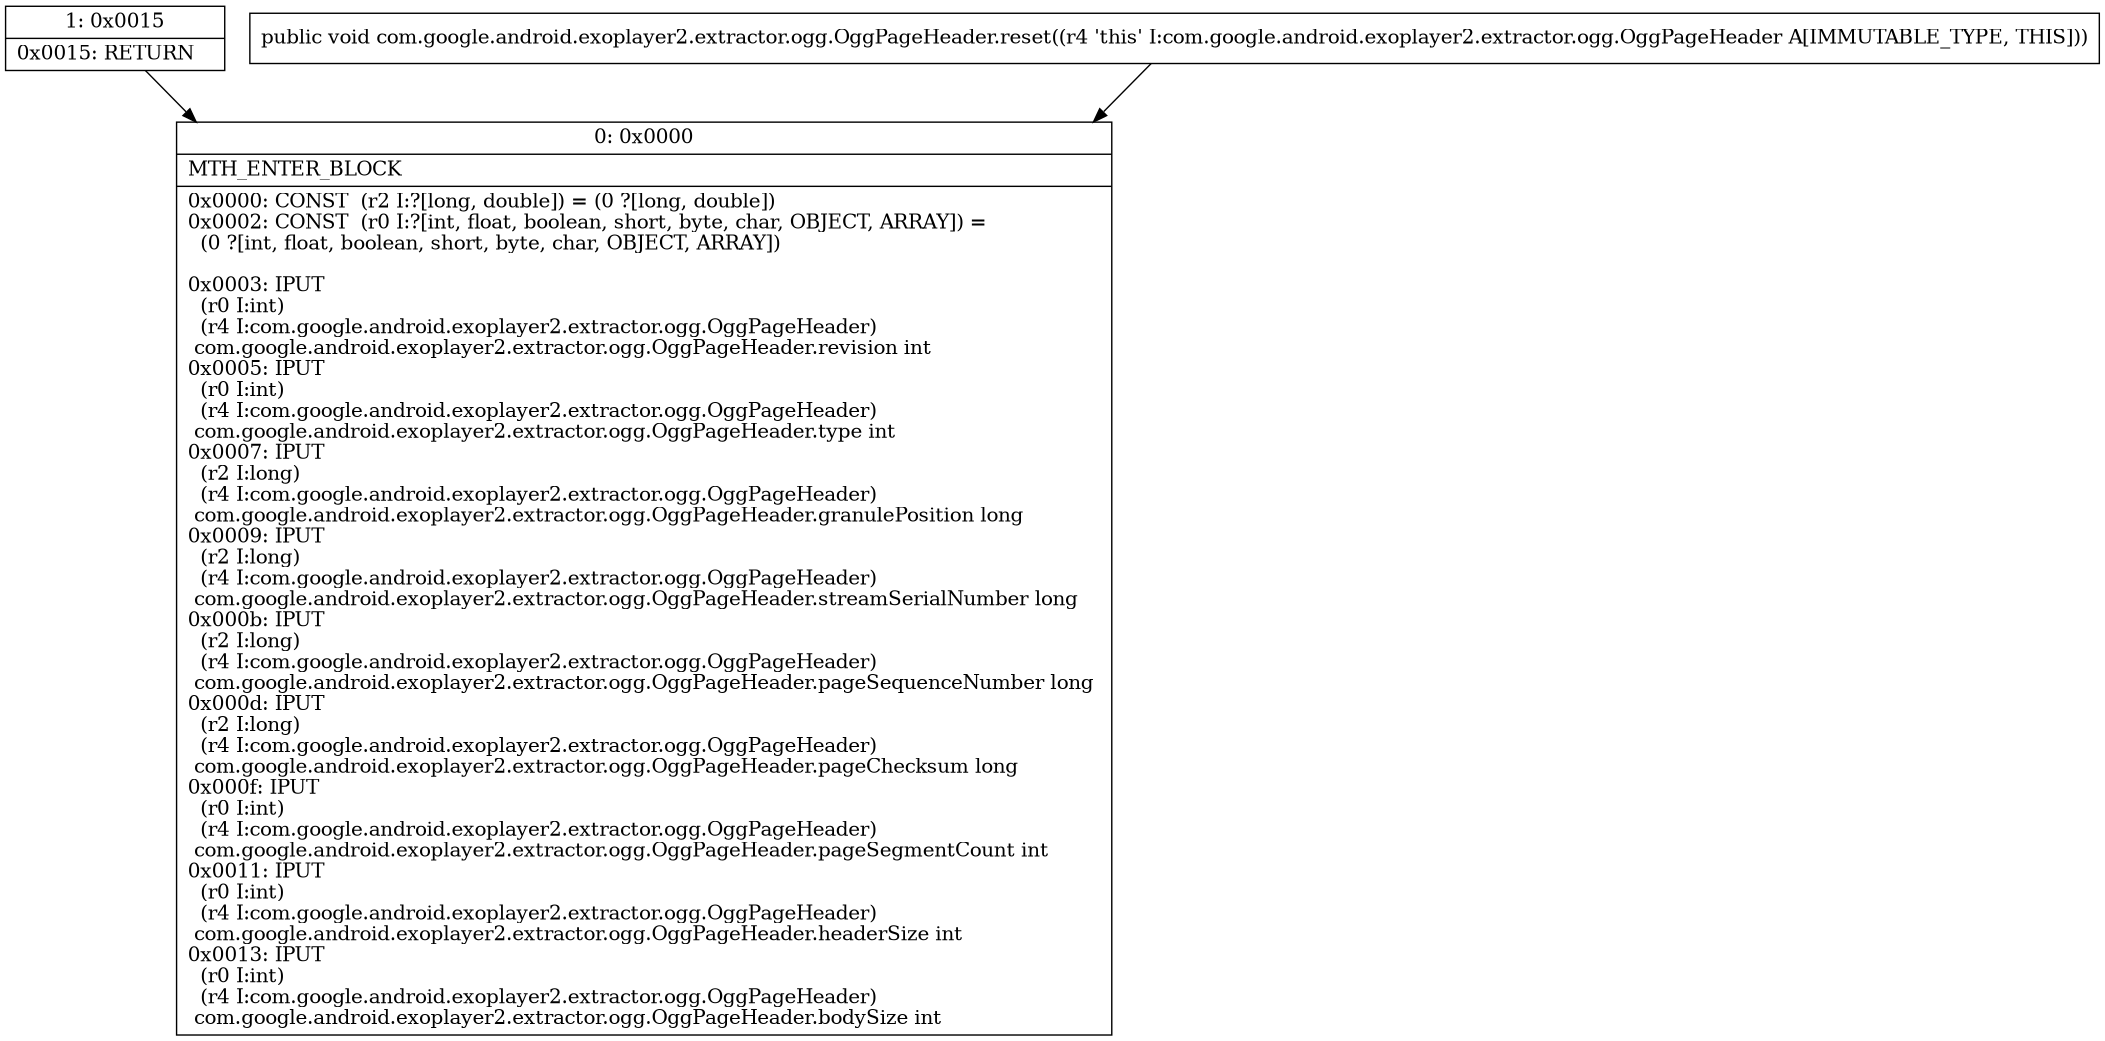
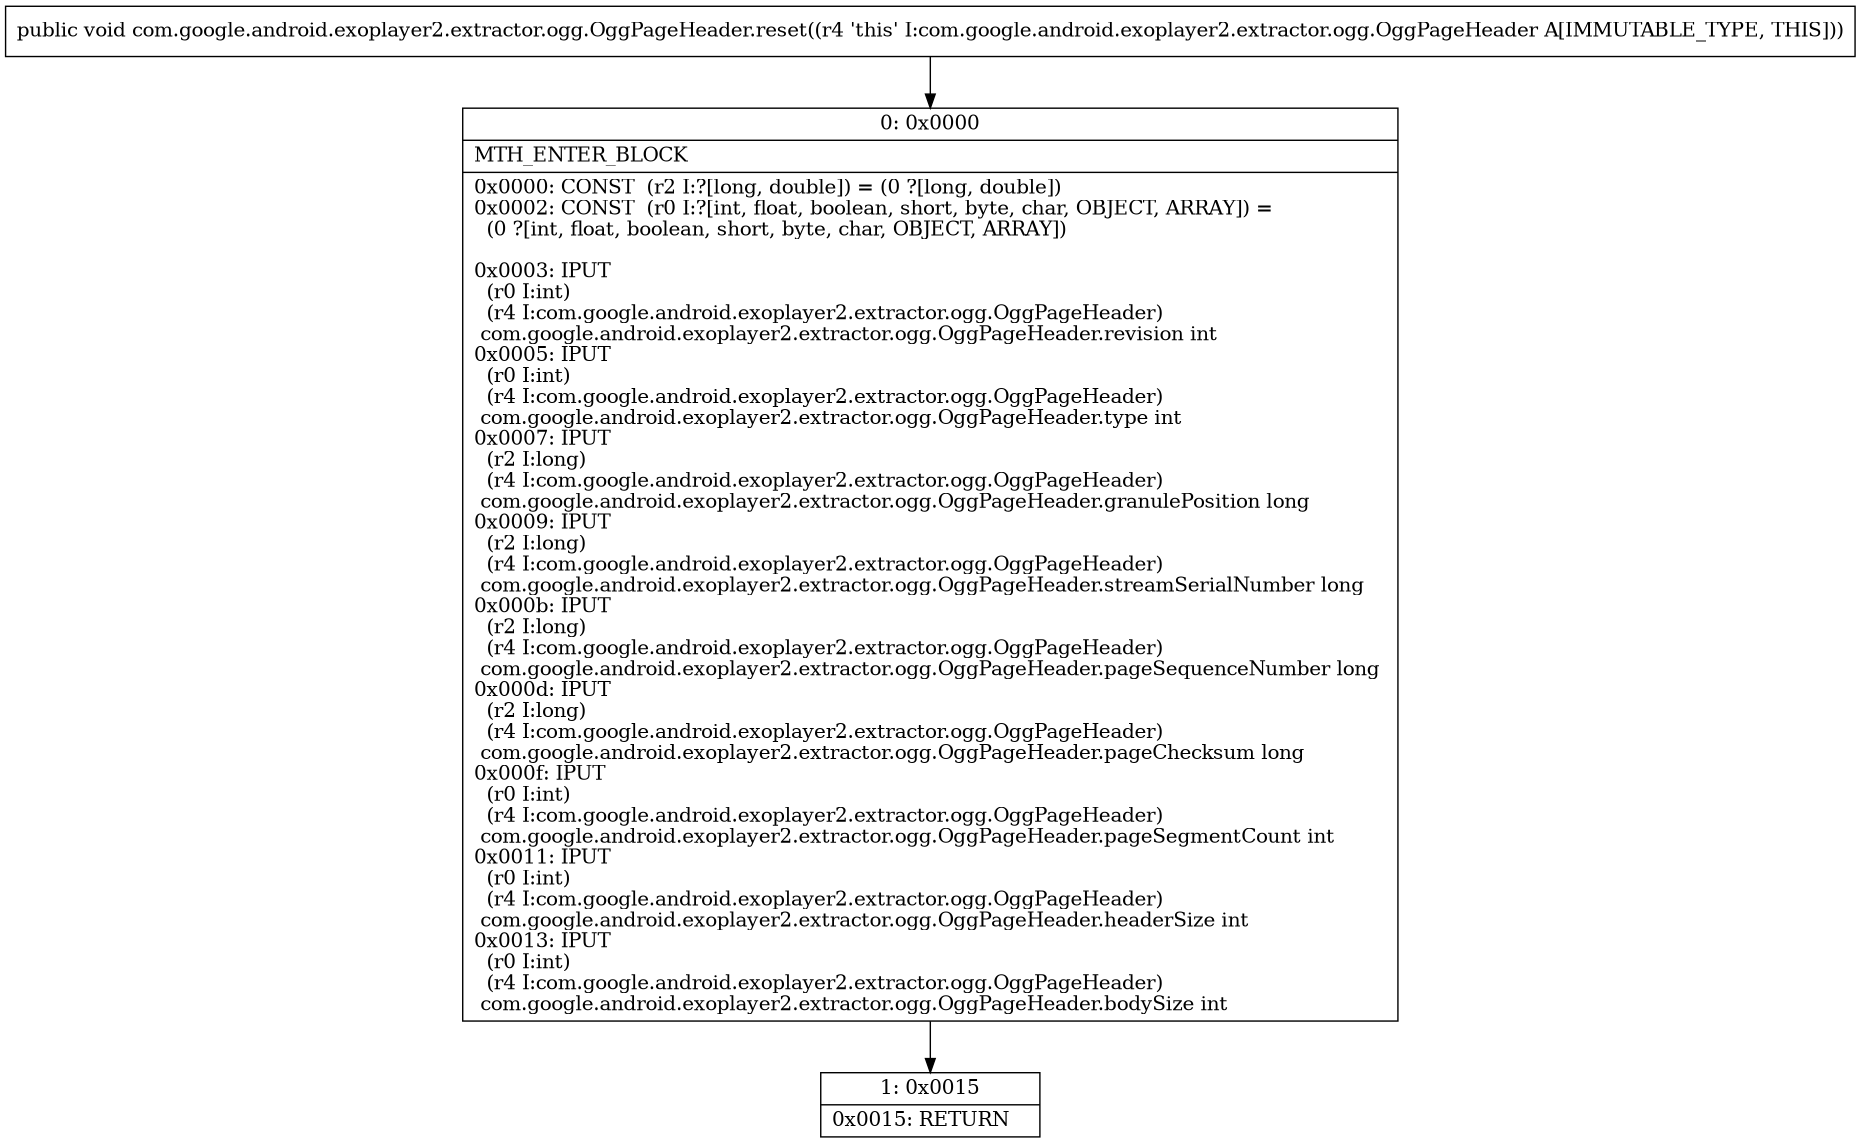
(166, 91) -> (930, 1040)
